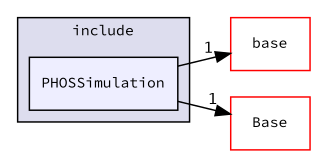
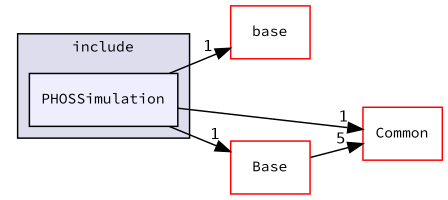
none -> (403, 134)
